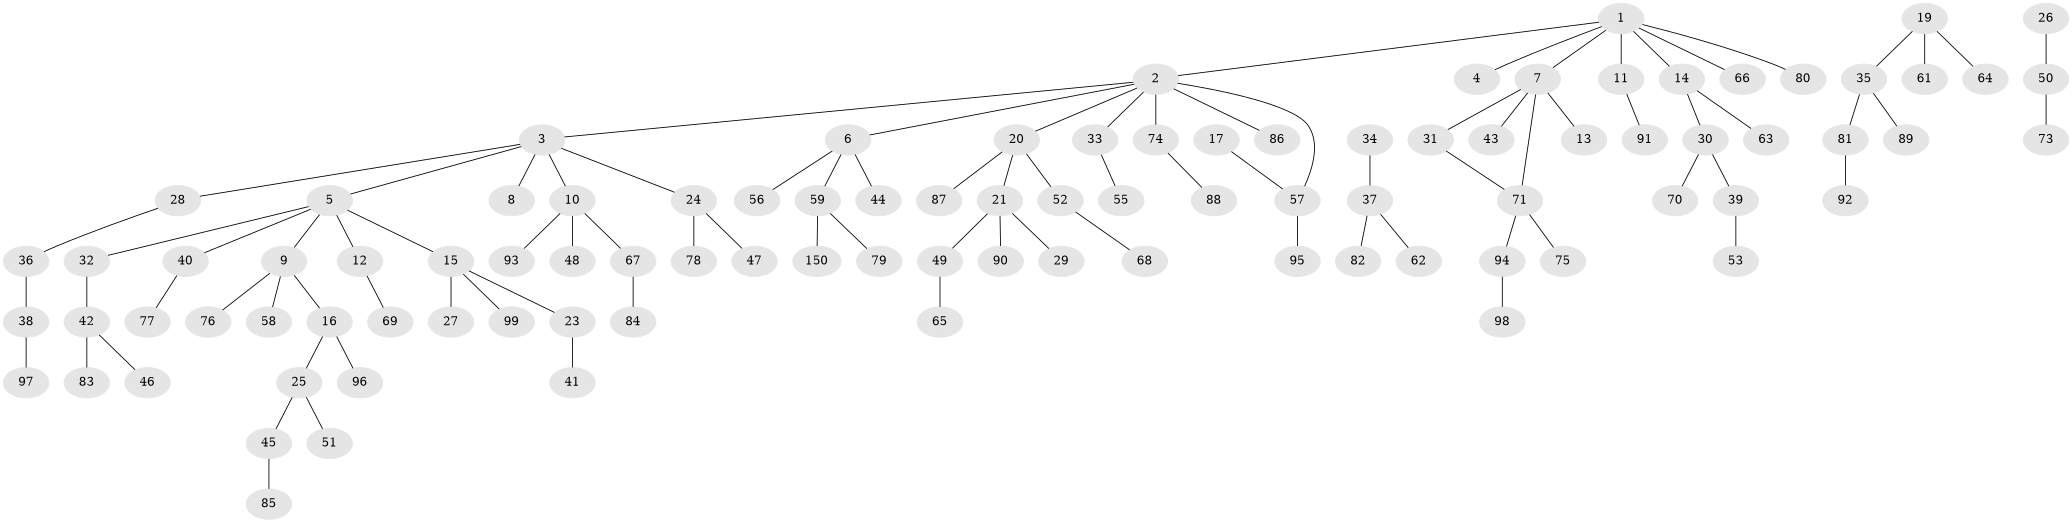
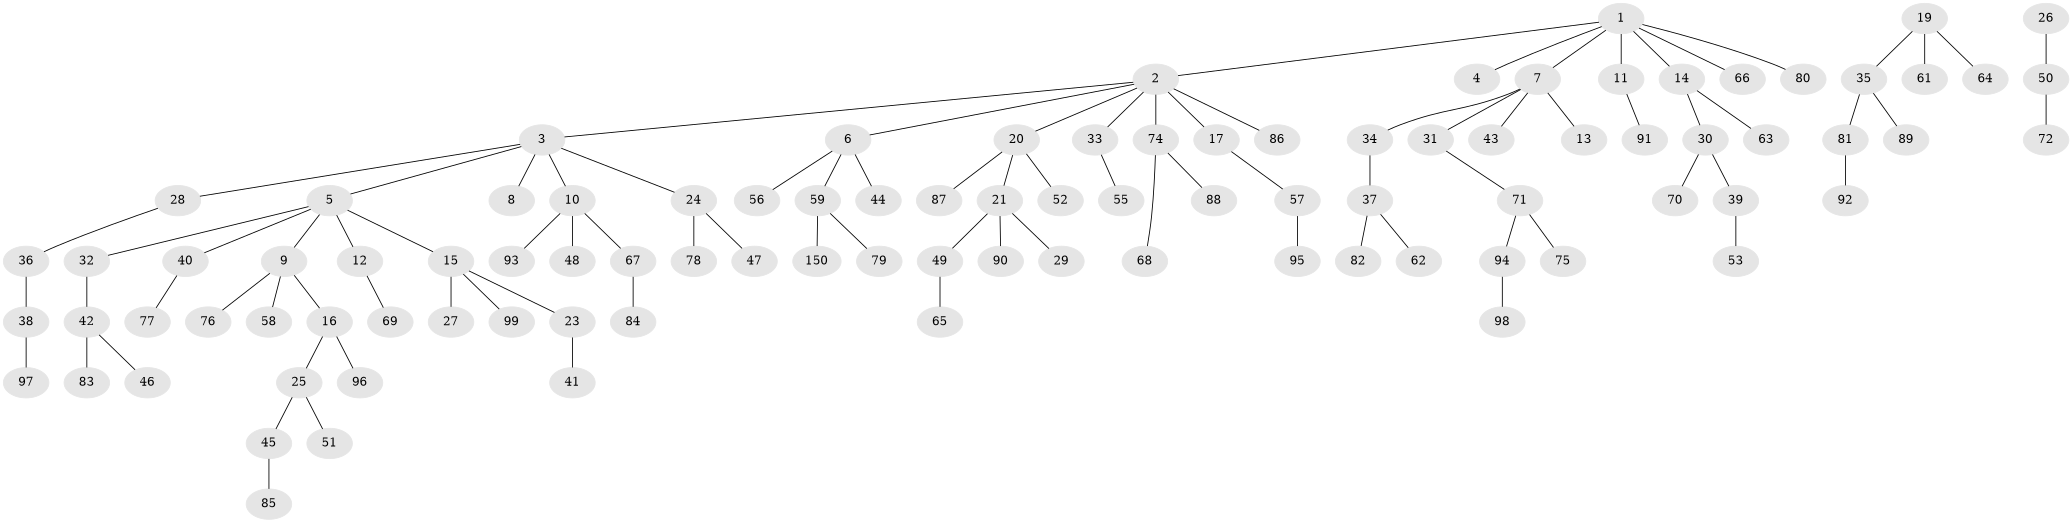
(1276, 106) -> (1186, 110)
(1529, 140) -> (1454, 110)
(2046, 140) -> (2046, 140)
(1103, 231) -> (1153, 201)
